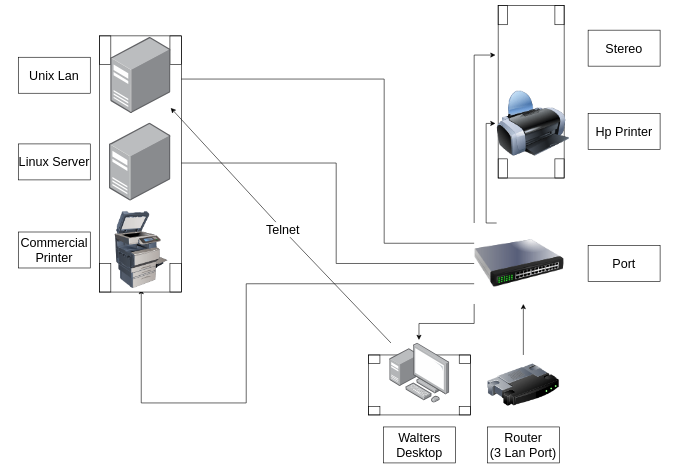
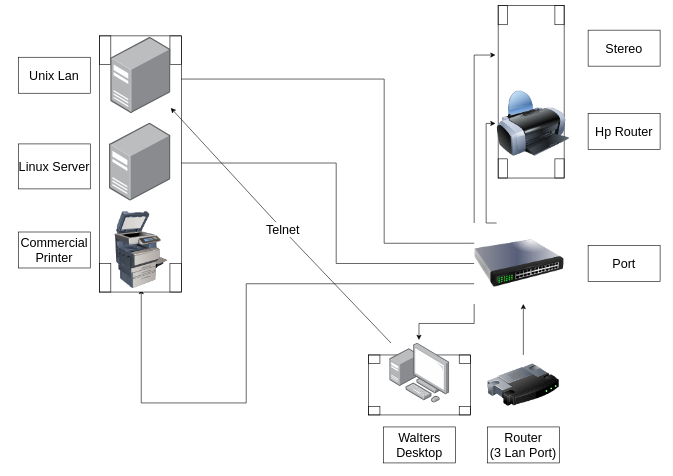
(624, 131) -> (624, 131)
(54, 162) -> (54, 166)
